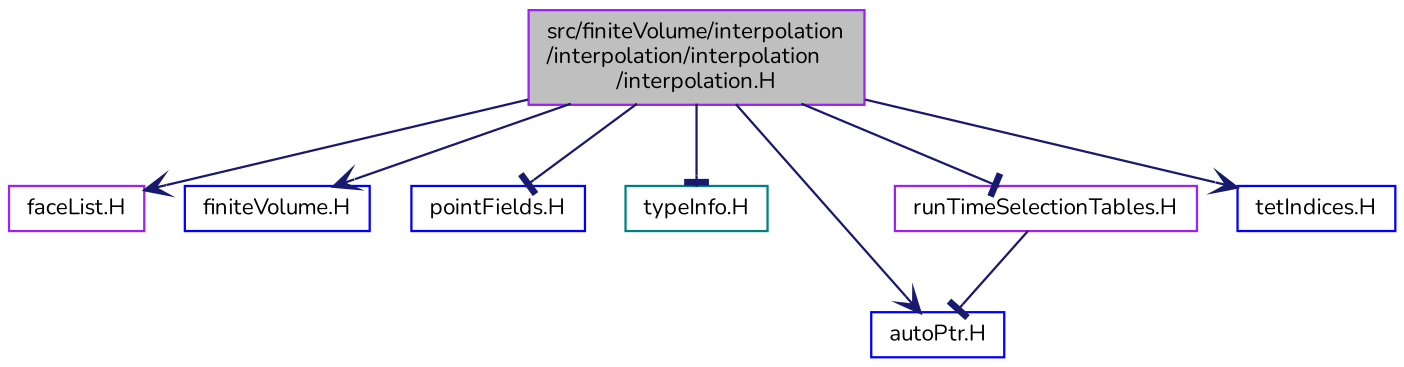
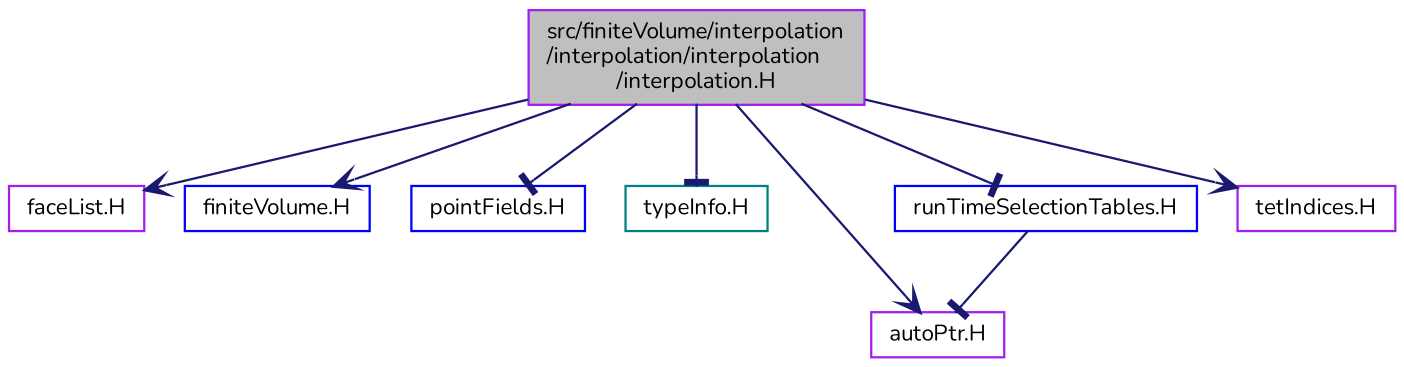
(1046, 209) -> (1046, 209)
(1316, 209) -> (1316, 209)
(938, 335) -> (938, 335)
